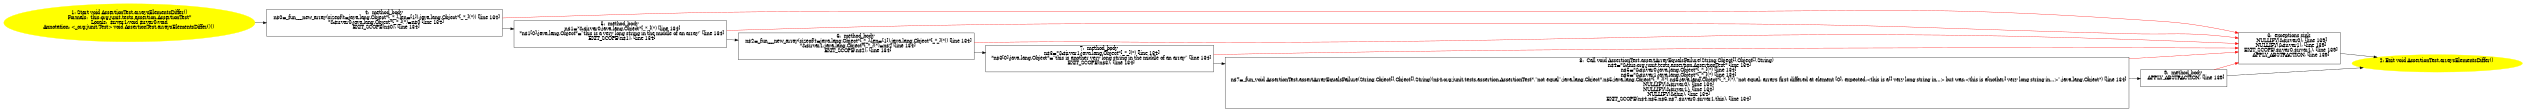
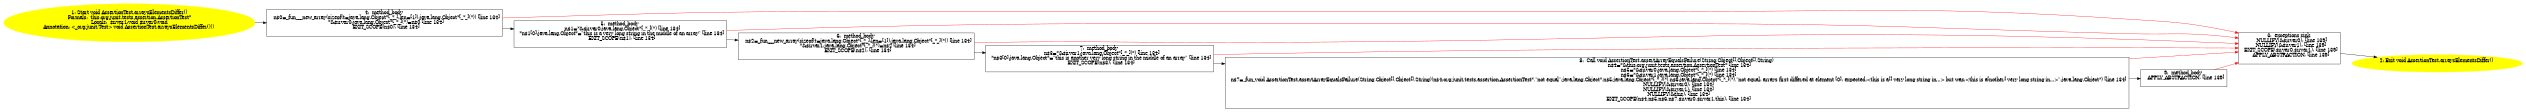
(2293, 72) -> none
